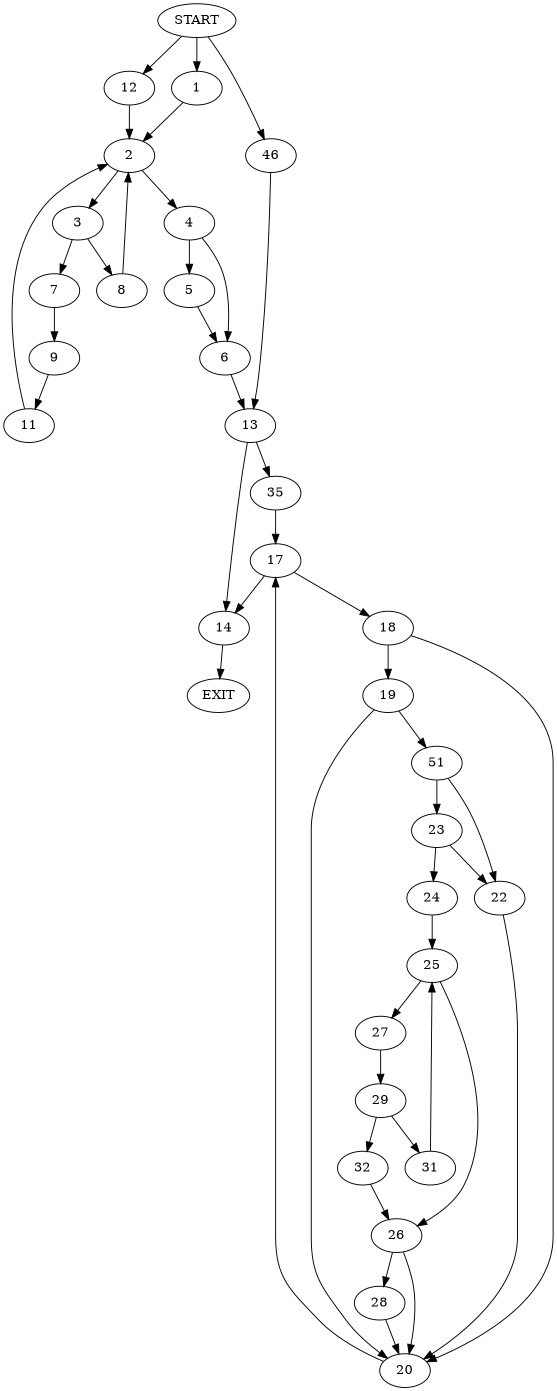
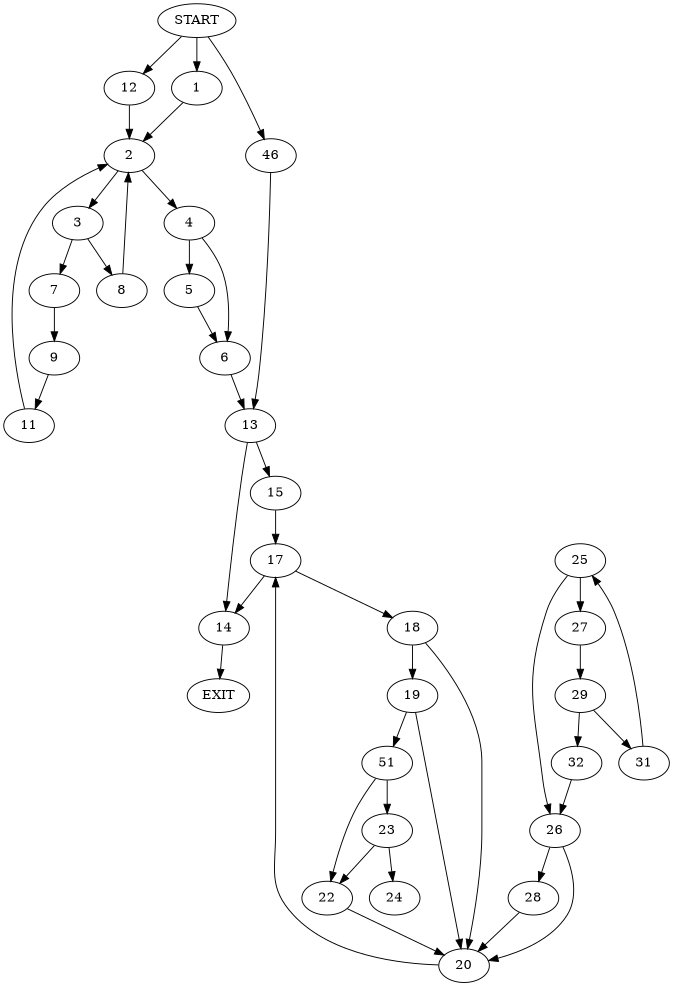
(276, 493) -> (276, 493)
(432, 927) -> none
